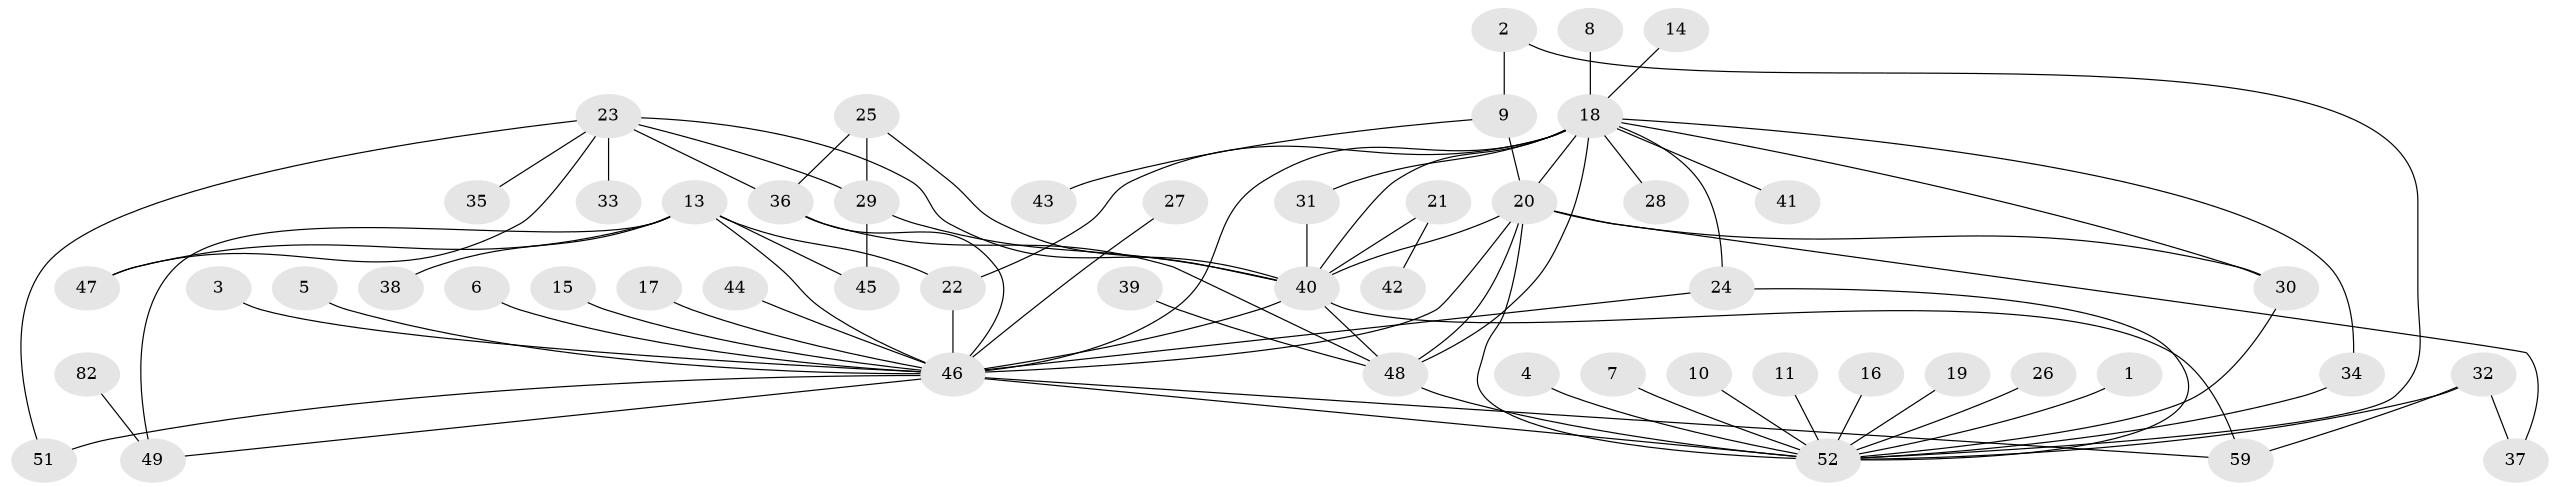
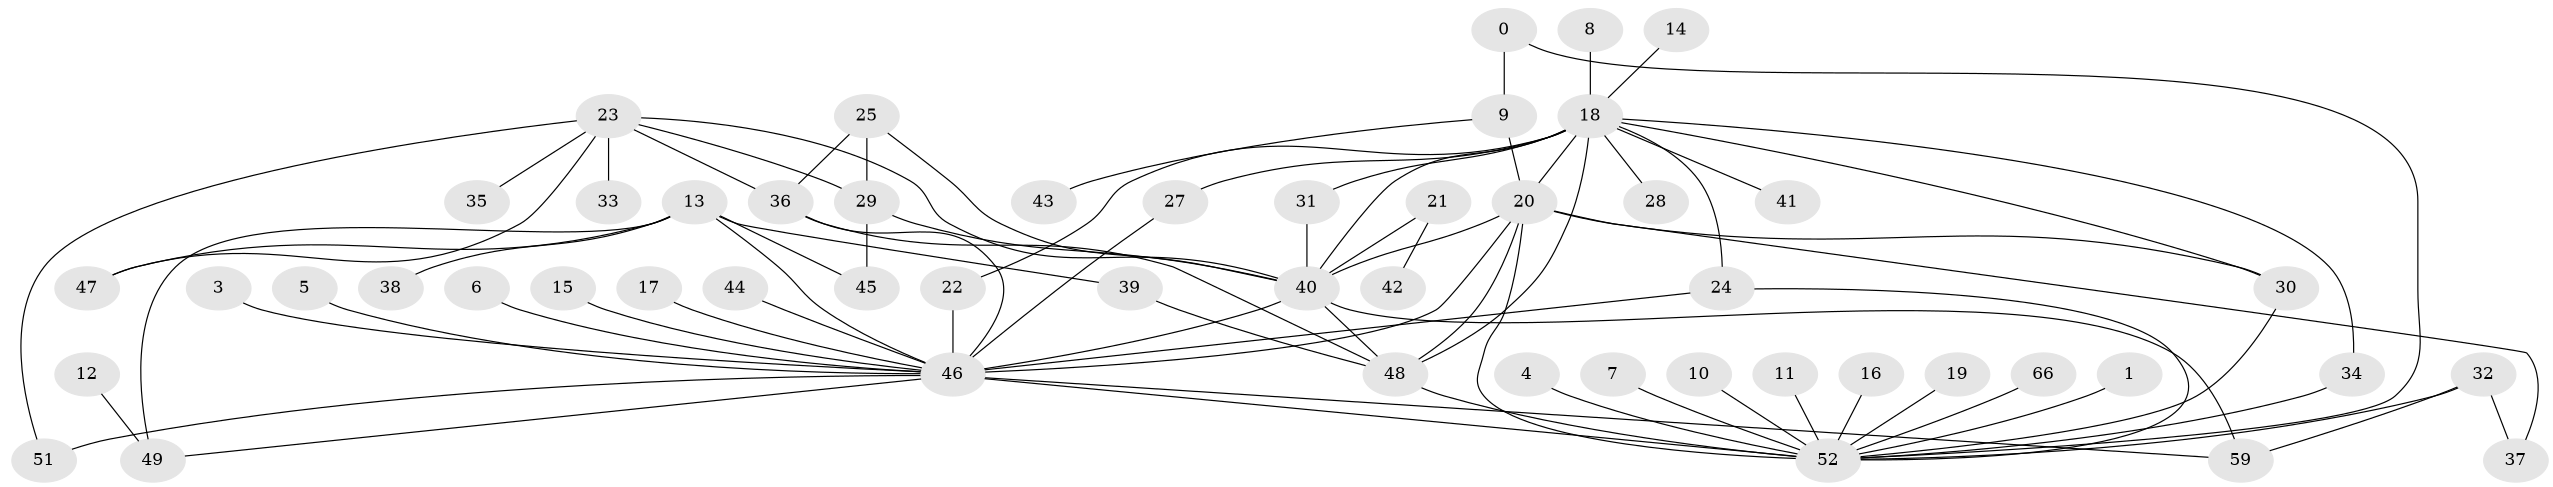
(1504, 30) -> (1504, 30)
(1244, 196) -> (1384, 161)
(824, 245) -> (908, 253)
(87, 374) -> (87, 374)
(2044, 374) -> (2044, 374)
